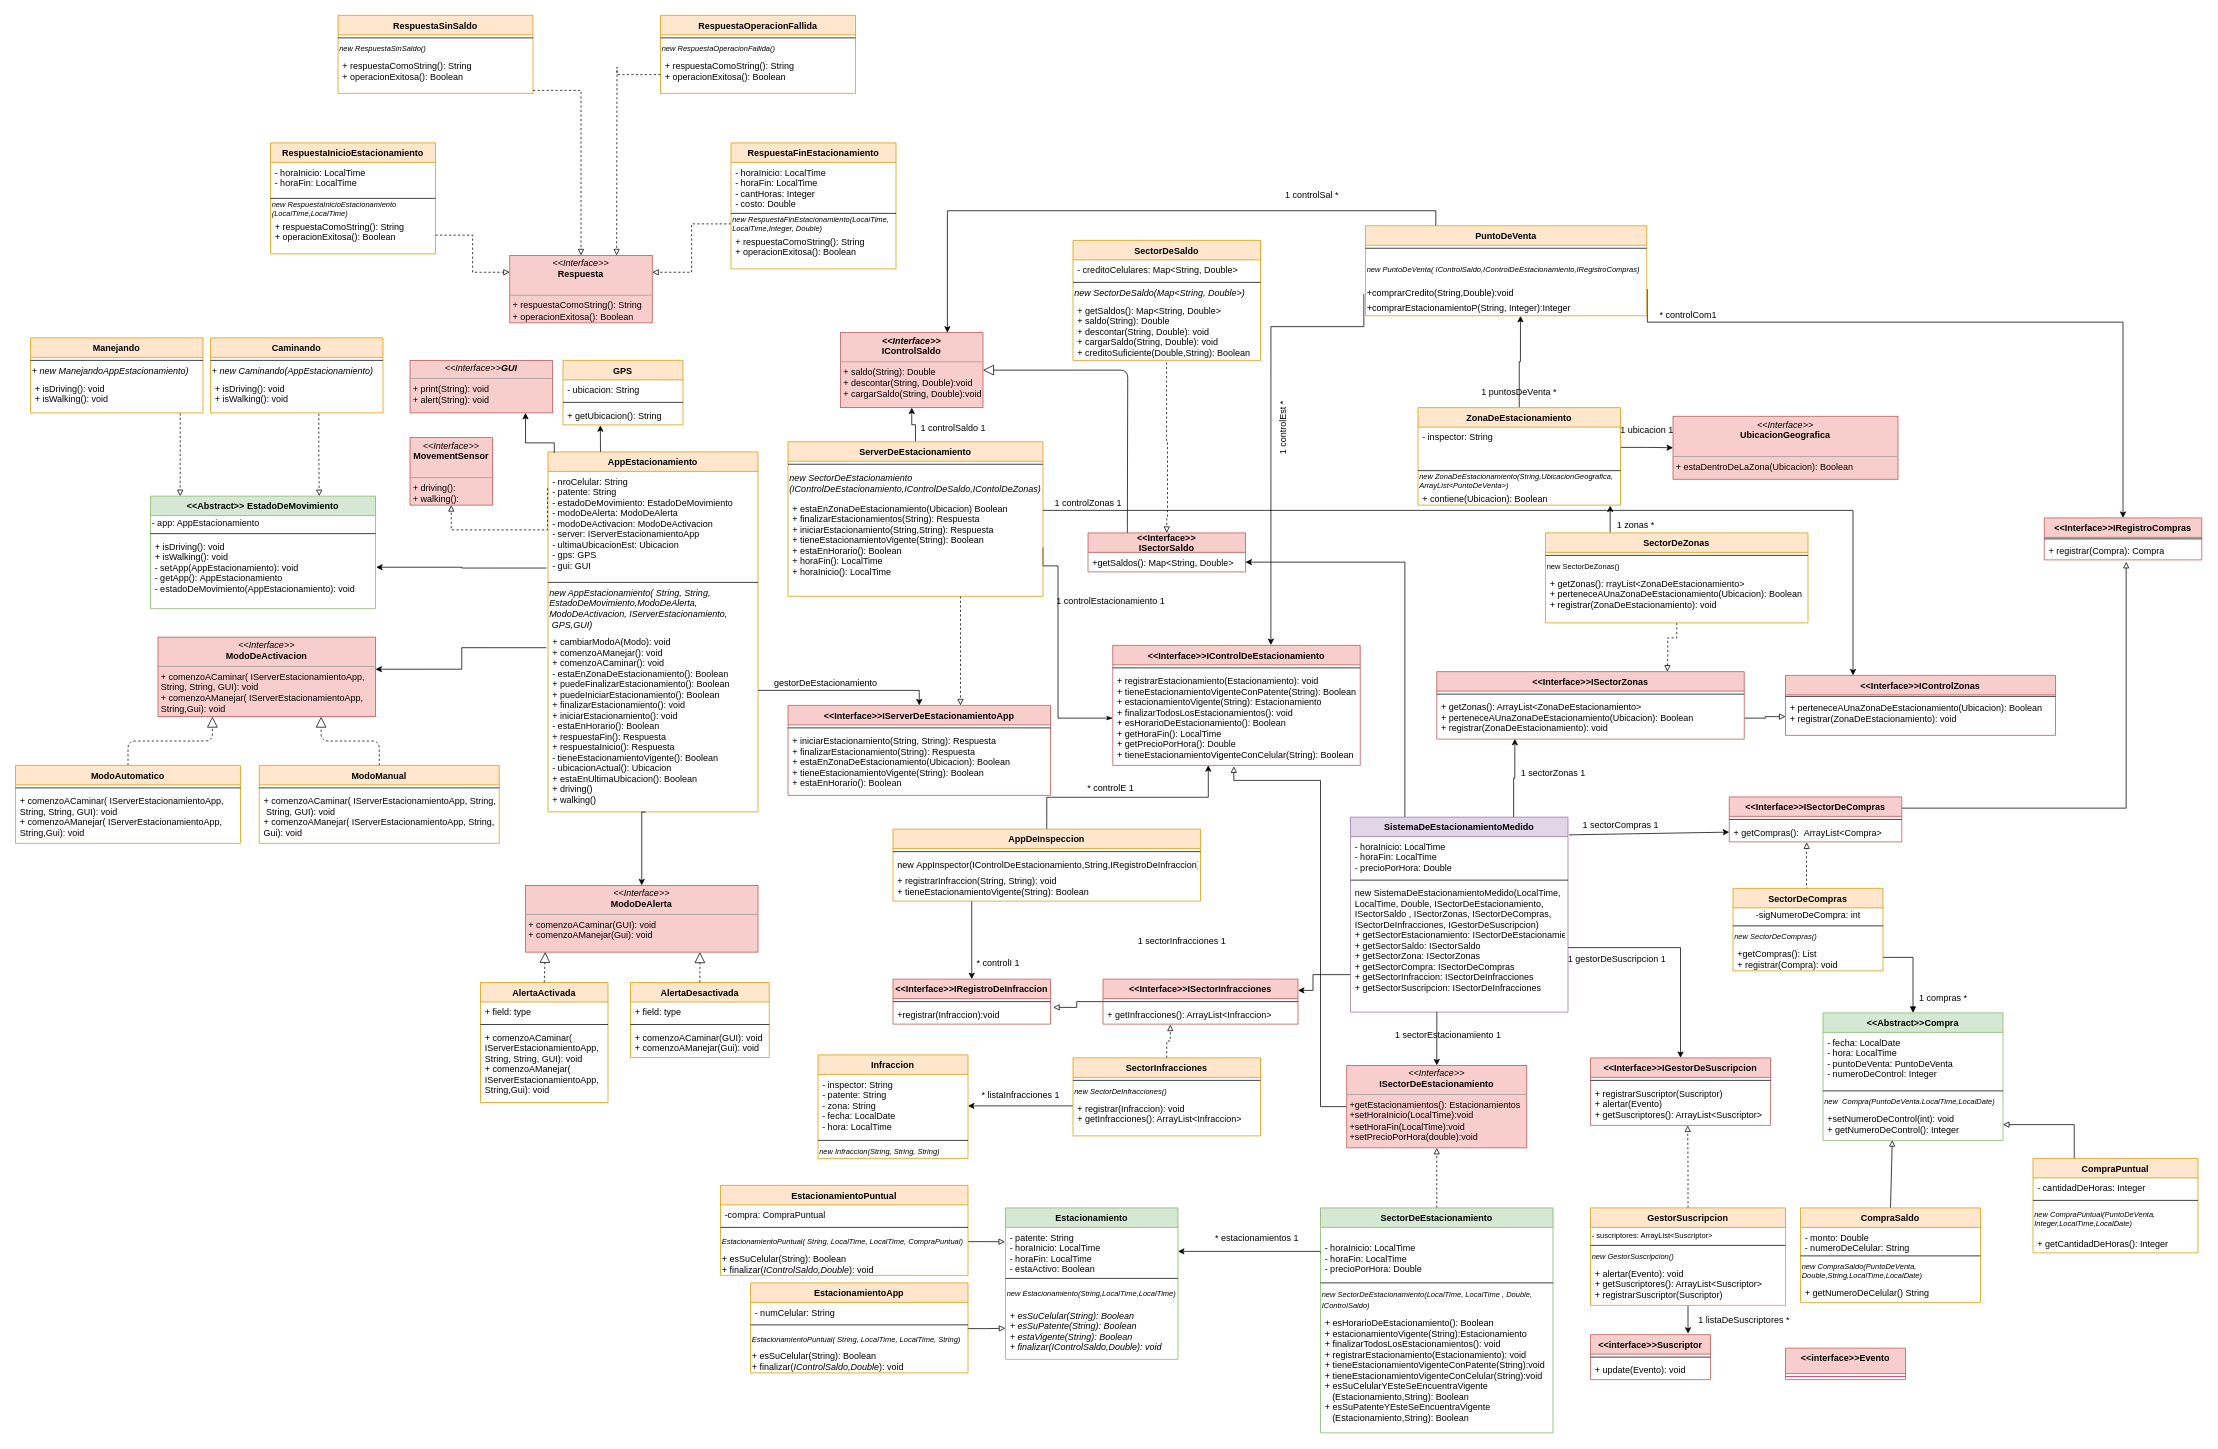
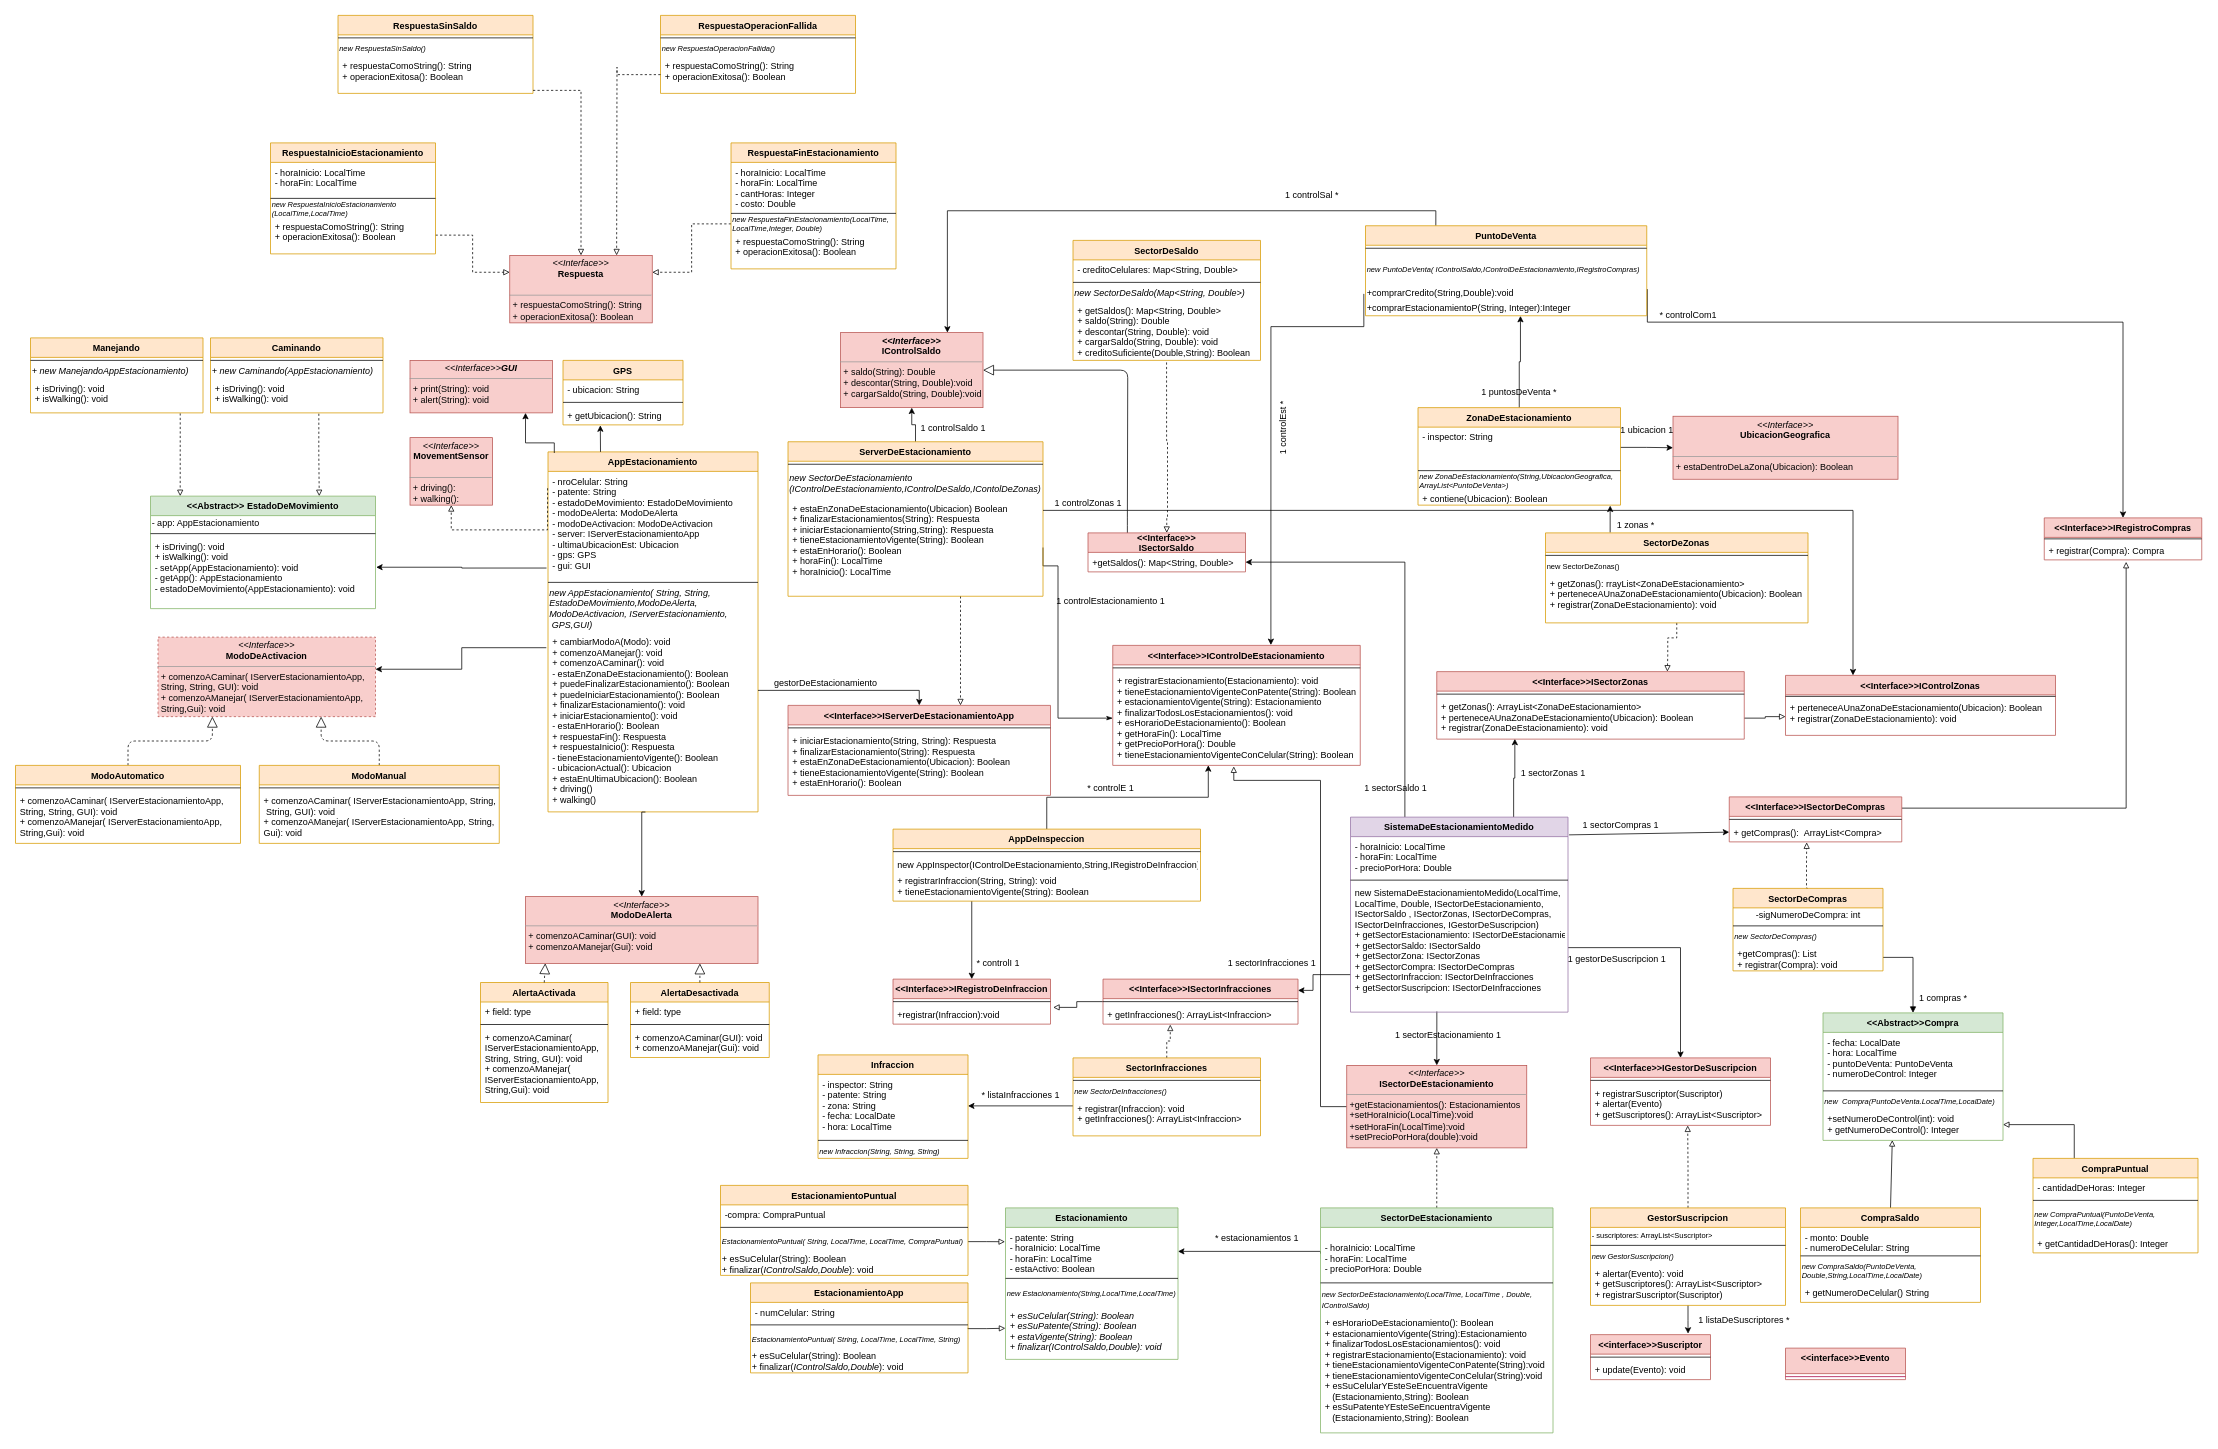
(267, 677) -> (267, 677)
none -> (1395, 788)
(642, 919) -> (642, 930)
(1182, 941) -> (1272, 963)
